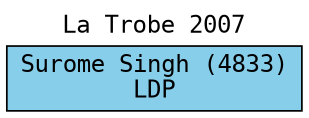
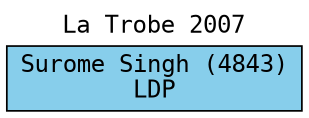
(154, 78) -> (154, 78)
